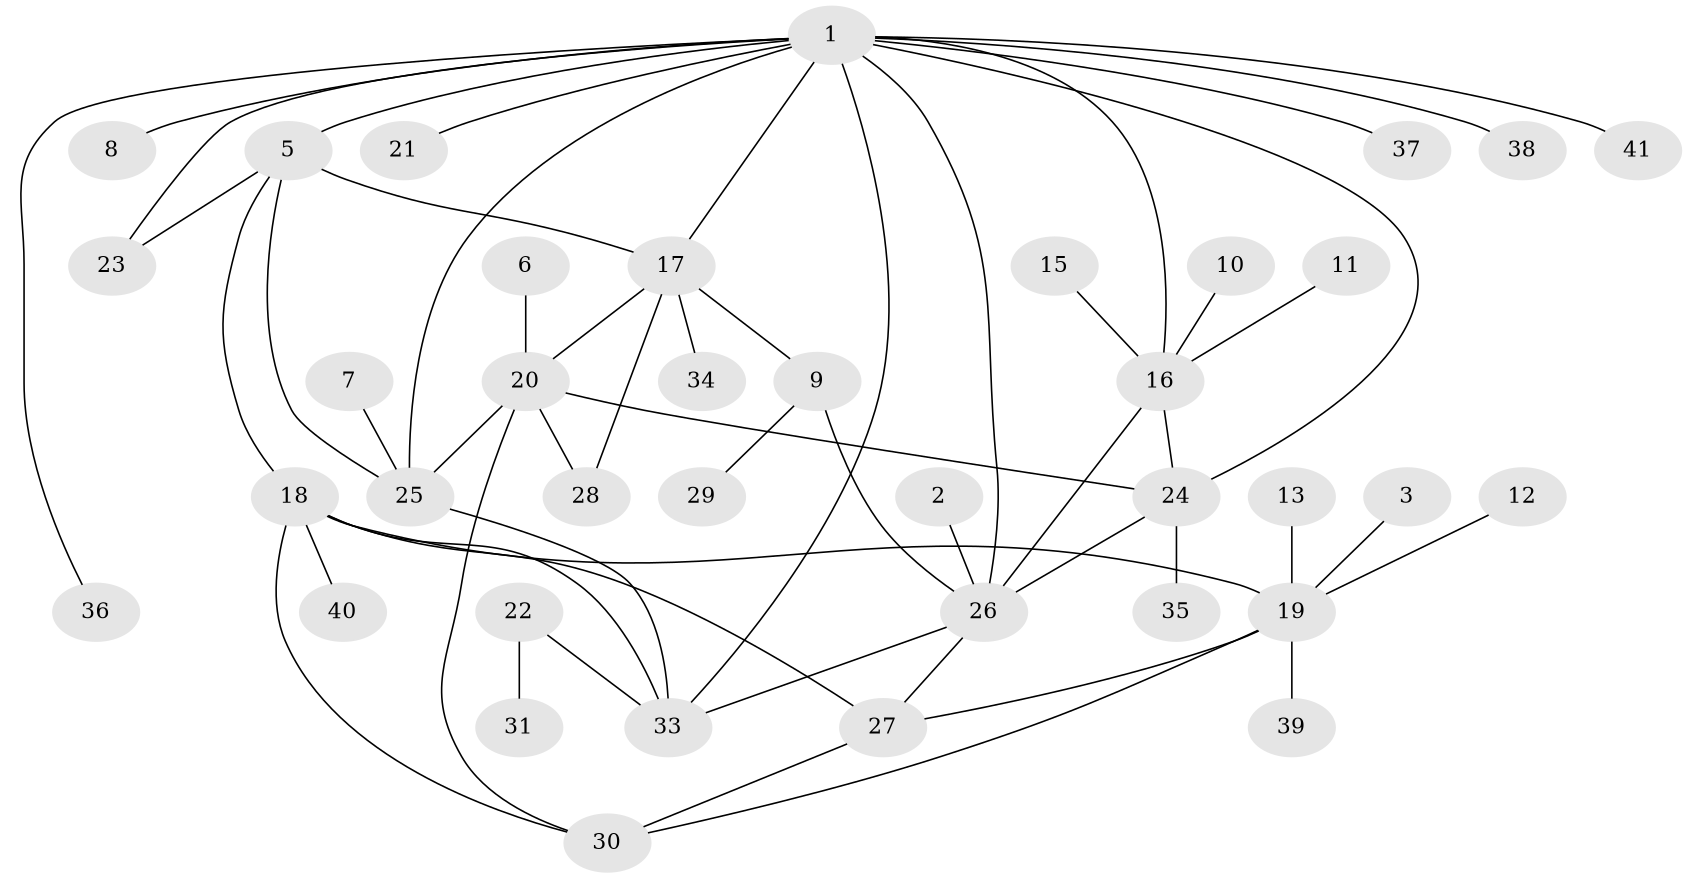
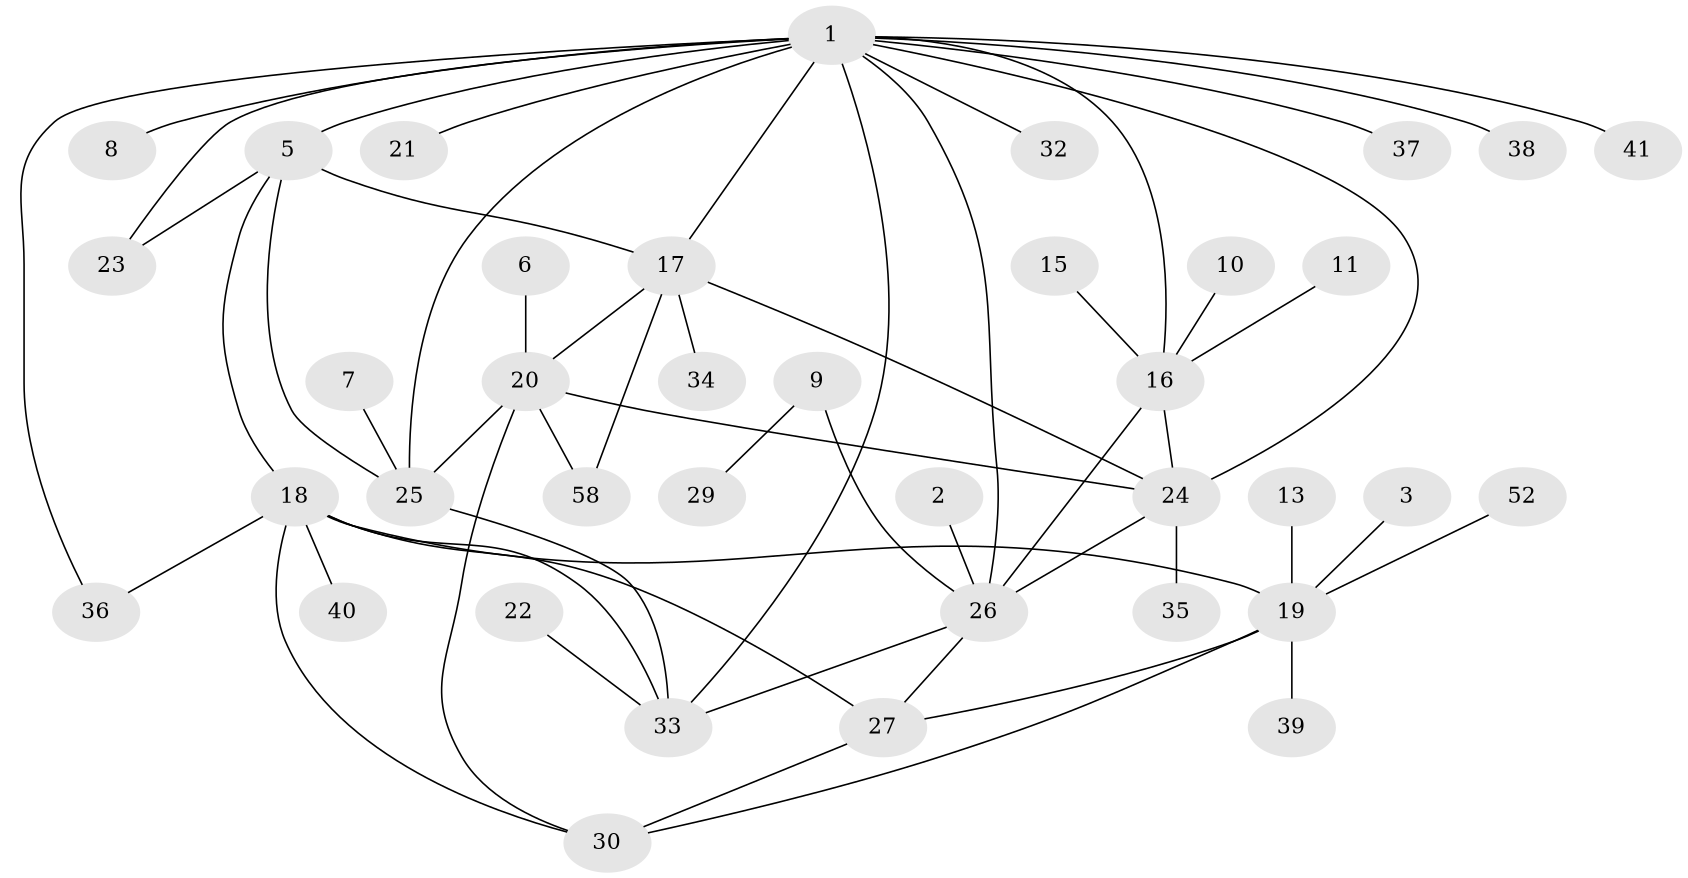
none -> (1055, 151)
(745, 324) -> (927, 376)
(587, 497) -> (587, 497)
(1523, 497) -> (1523, 497)
none -> (196, 555)
(519, 728) -> none
